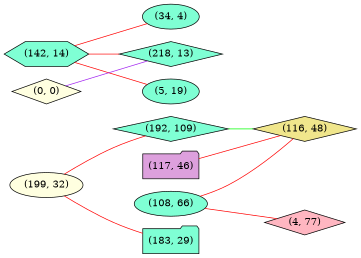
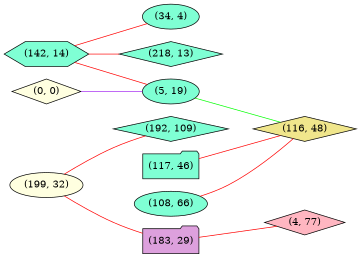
(100, 75) -> (112, 91)
(241, 129) -> (238, 110)
(171, 166) -> (171, 166)
(241, 214) -> (238, 232)
(171, 241) -> (171, 241)
